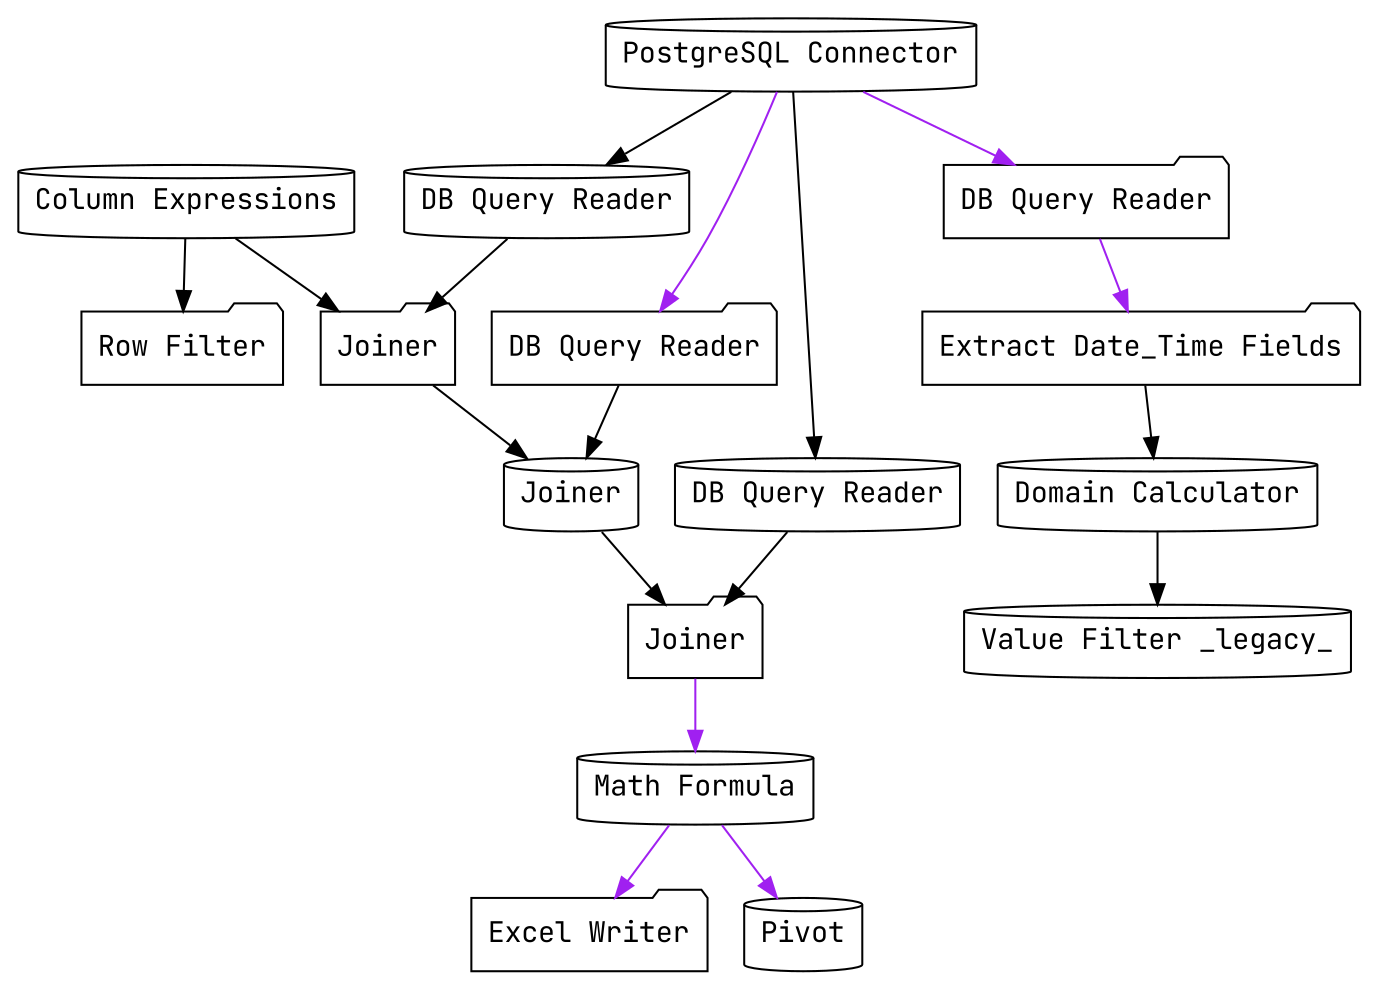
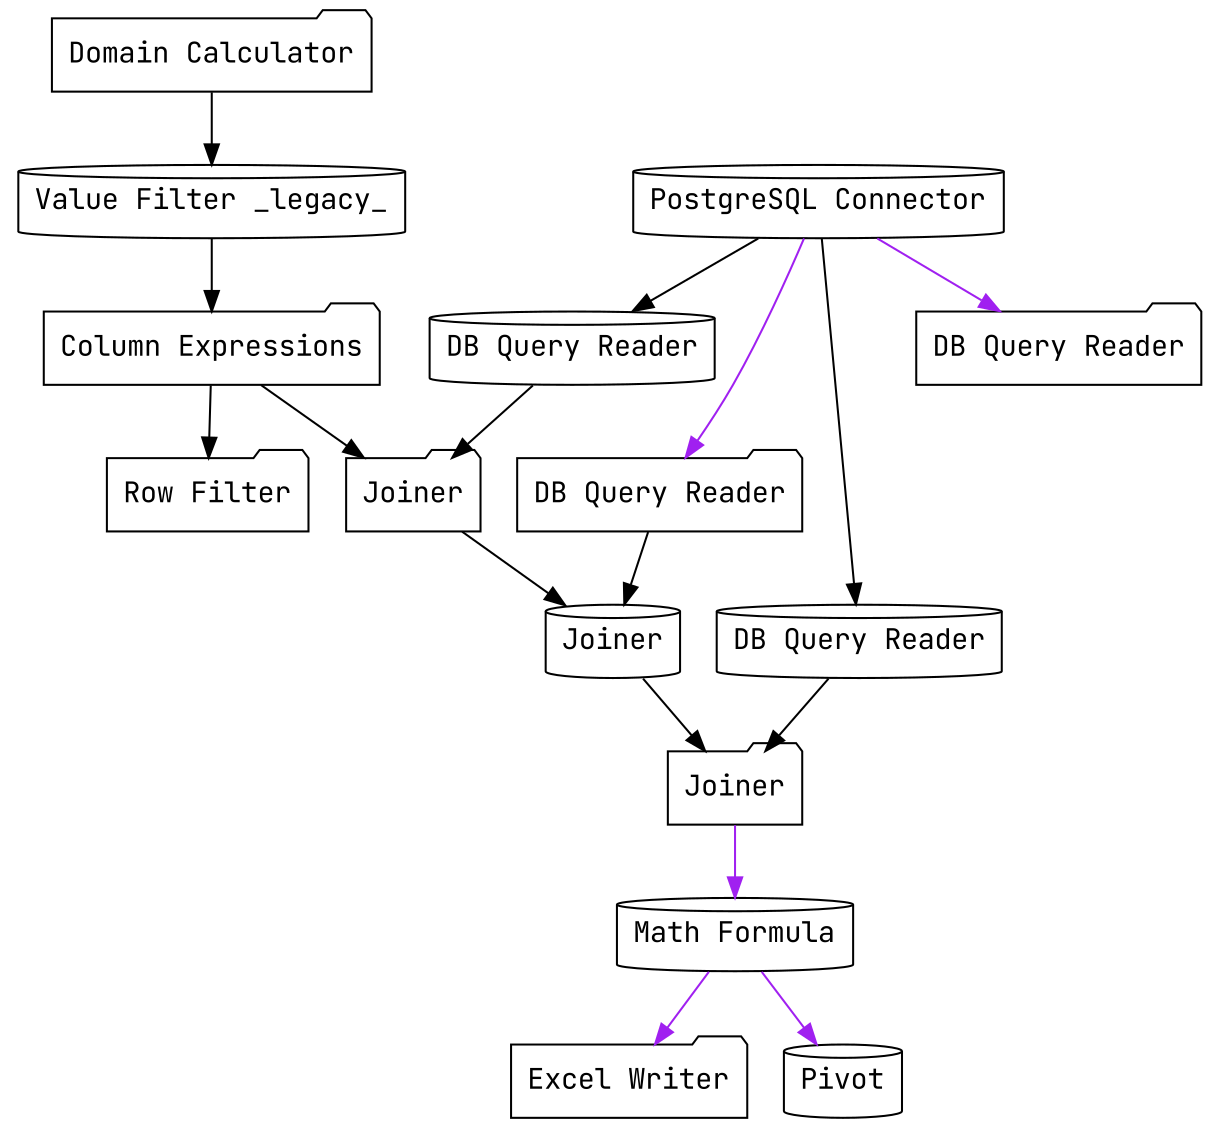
(186, 202) -> (212, 348)
none -> (212, 265)
(1141, 348) -> none
(1158, 495) -> (212, 55)
